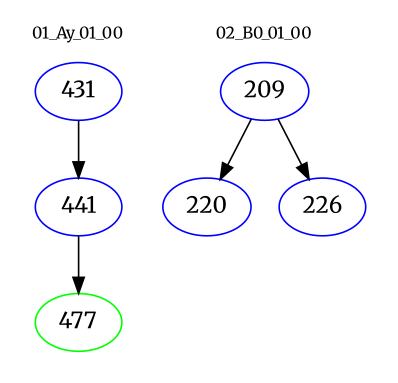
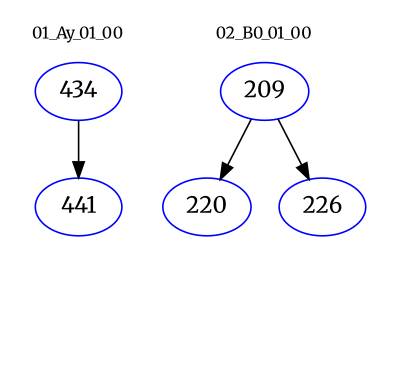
(79, 91) -> (79, 91)
(79, 322) -> none
